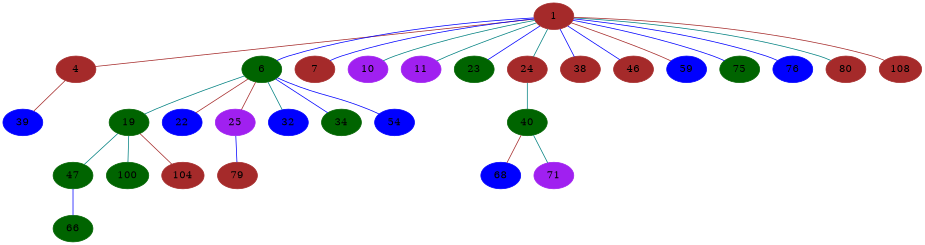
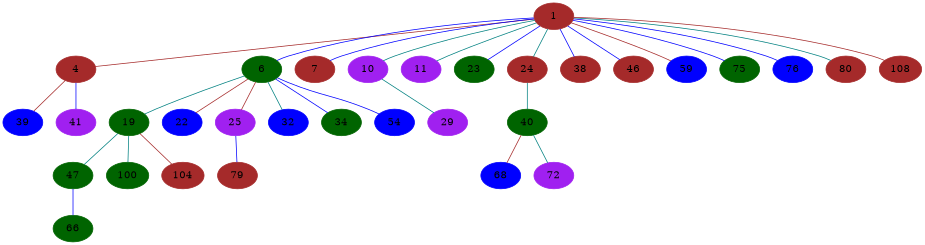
none -> (76, 122)
none -> (448, 122)
(554, 176) -> (554, 176)
